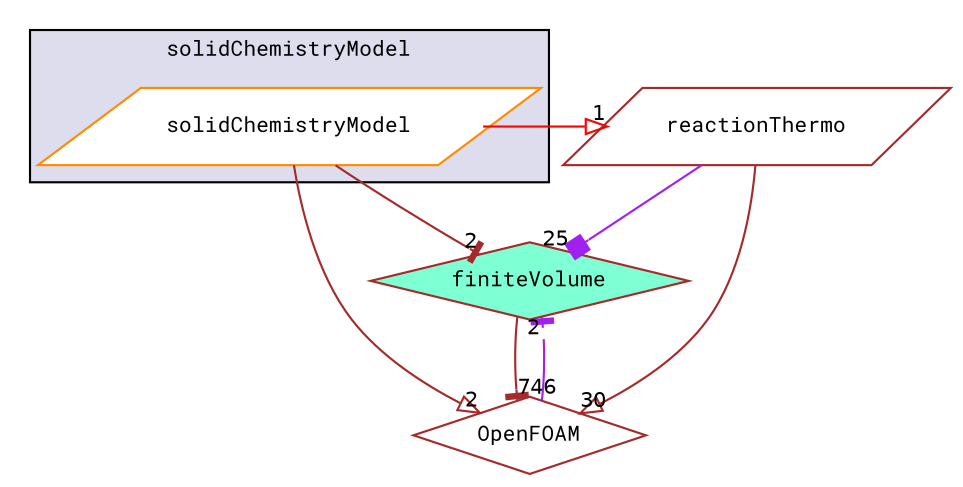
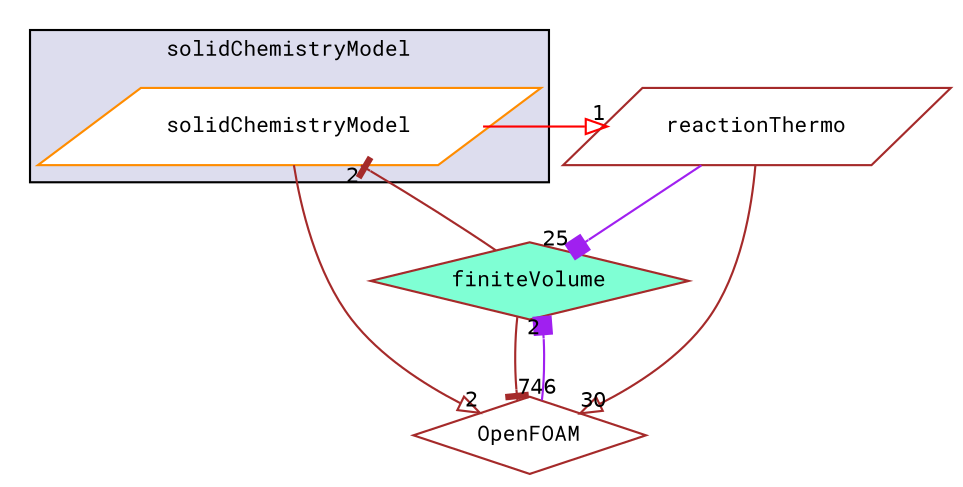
(402, 208) -> (434, 210)
(544, 370) -> (544, 370)
